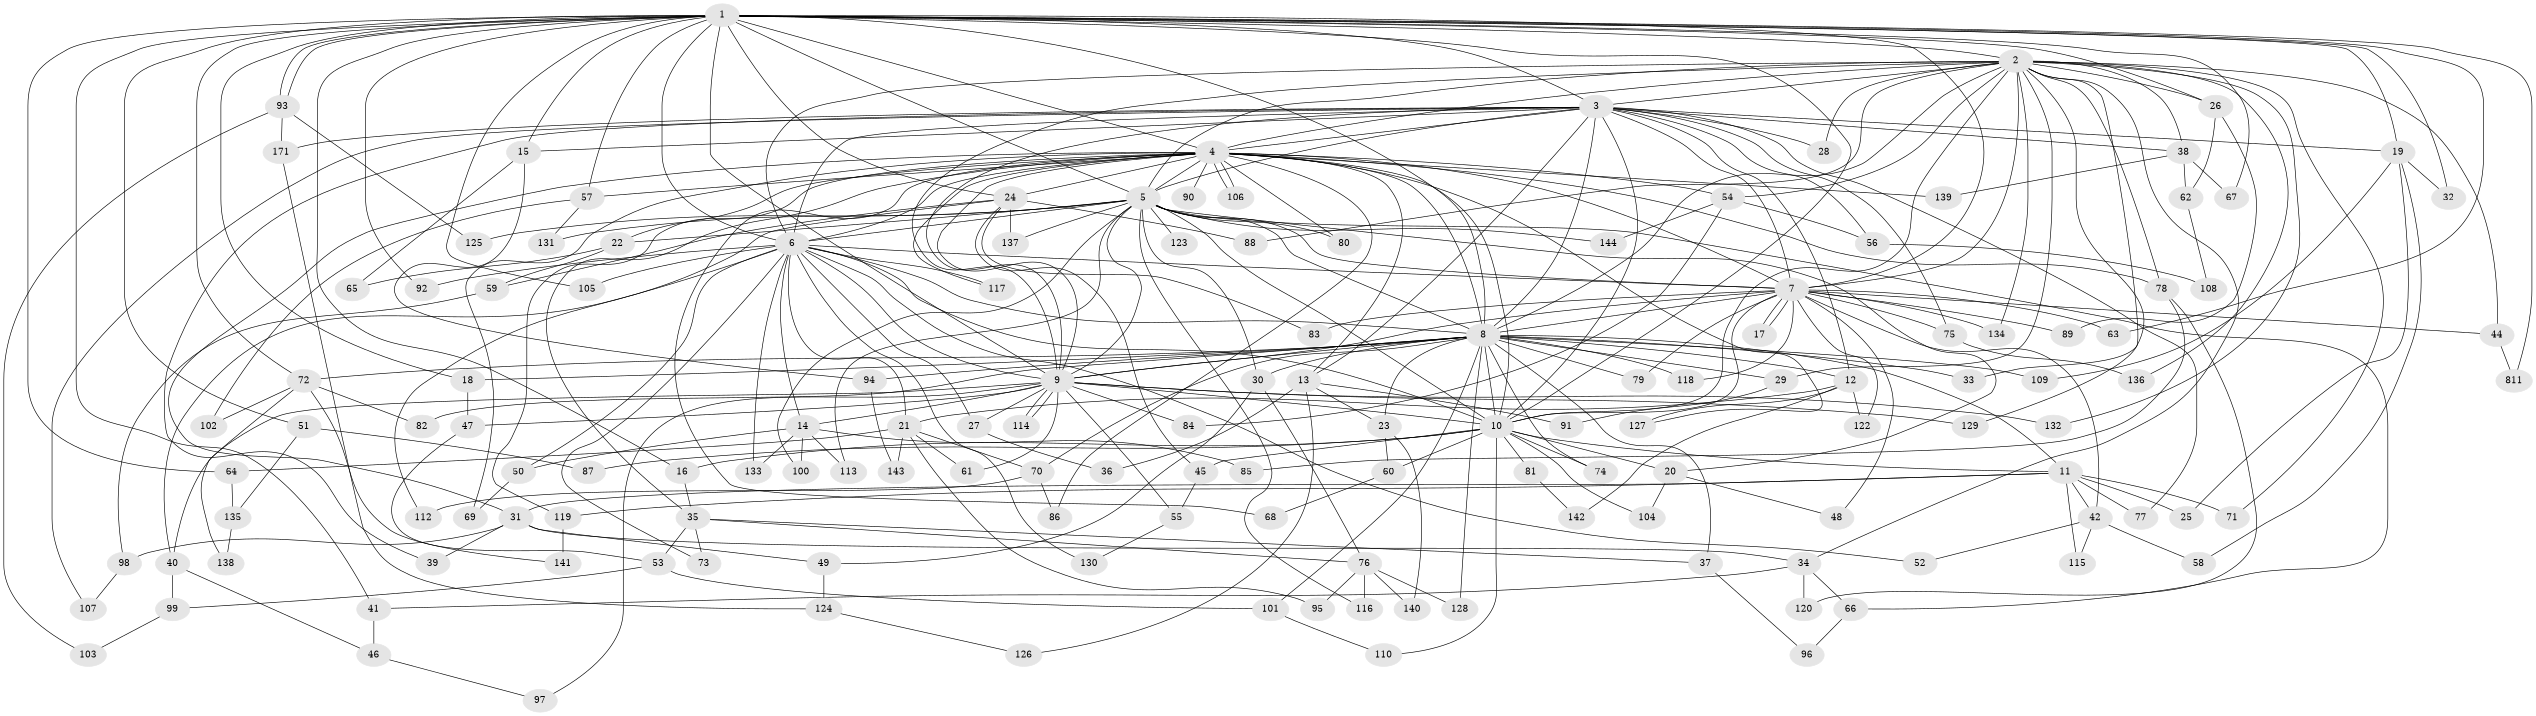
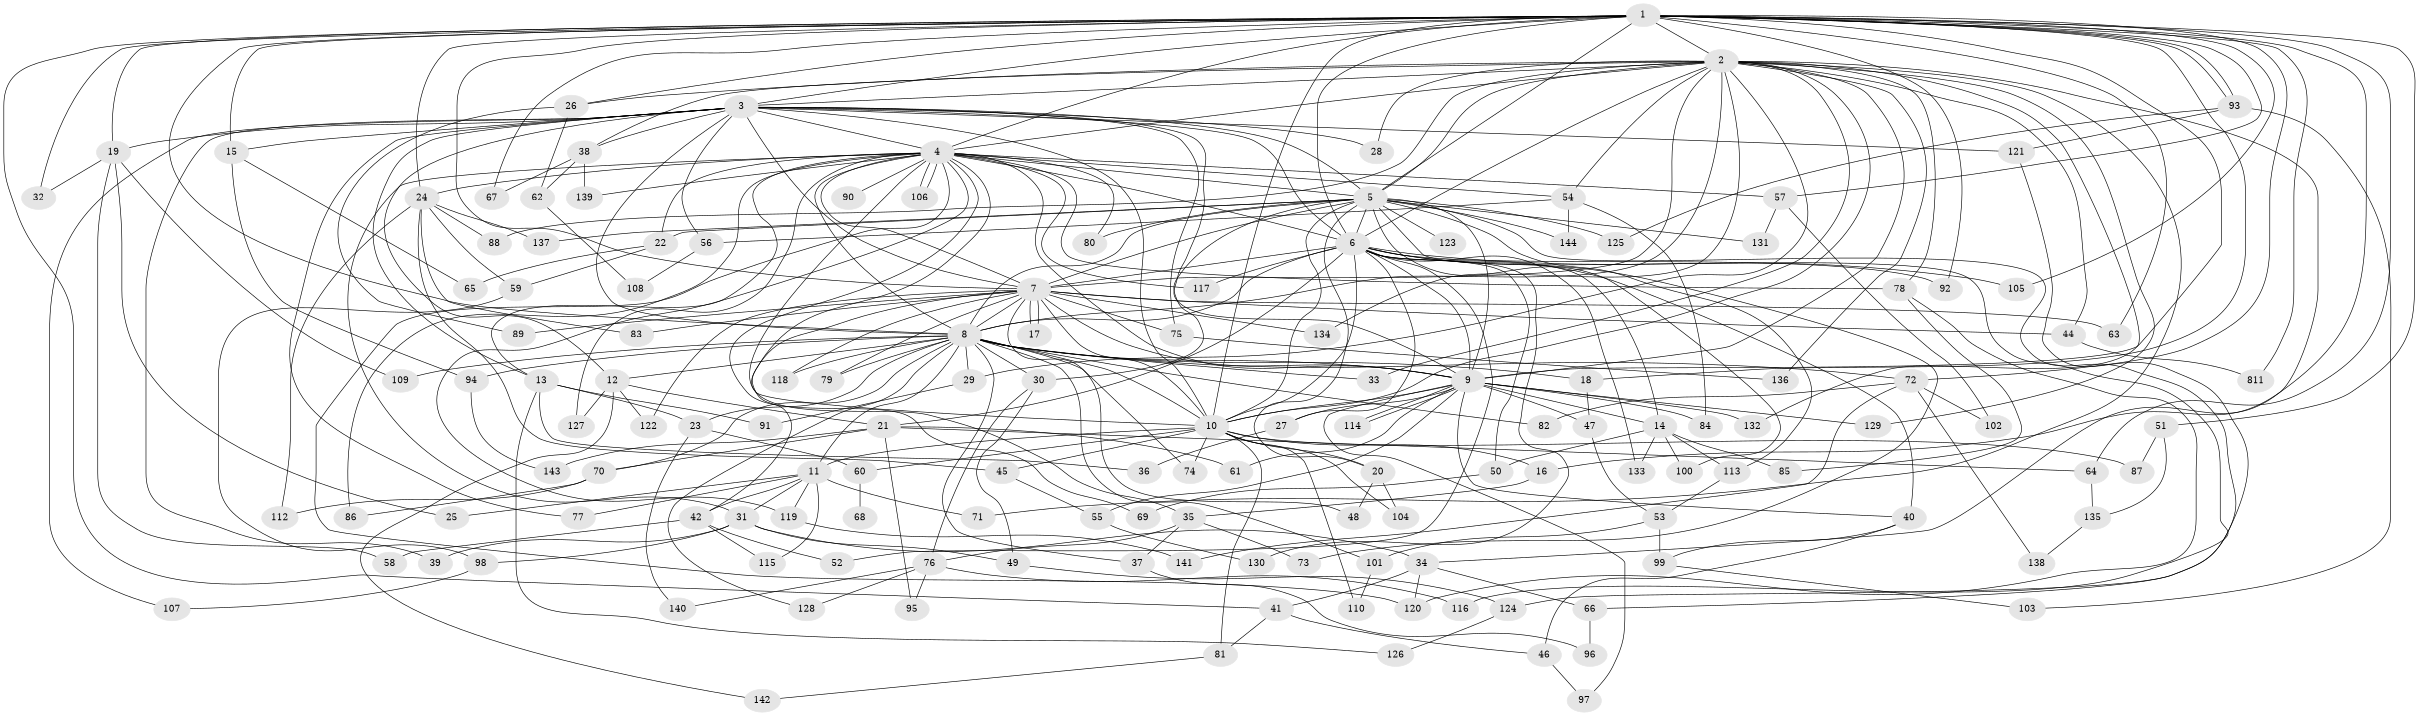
(281, 152) -> (2017, 152)
(677, 380) -> (390, 539)
(679, 537) -> (1705, 489)
none -> (1248, 632)
